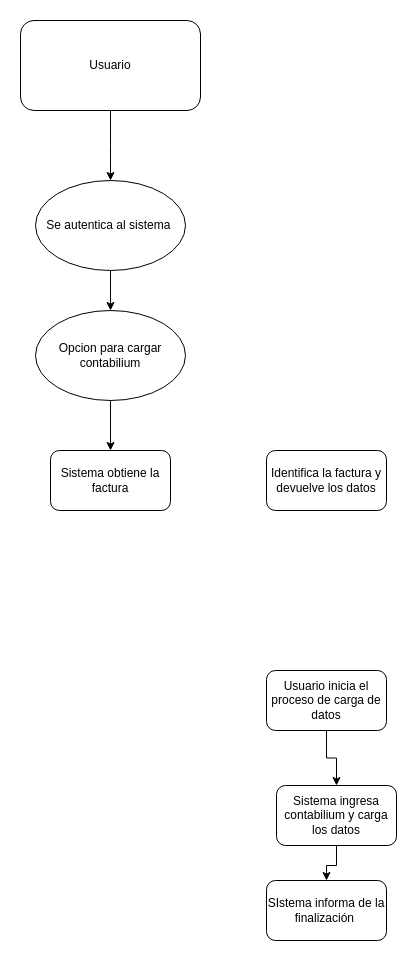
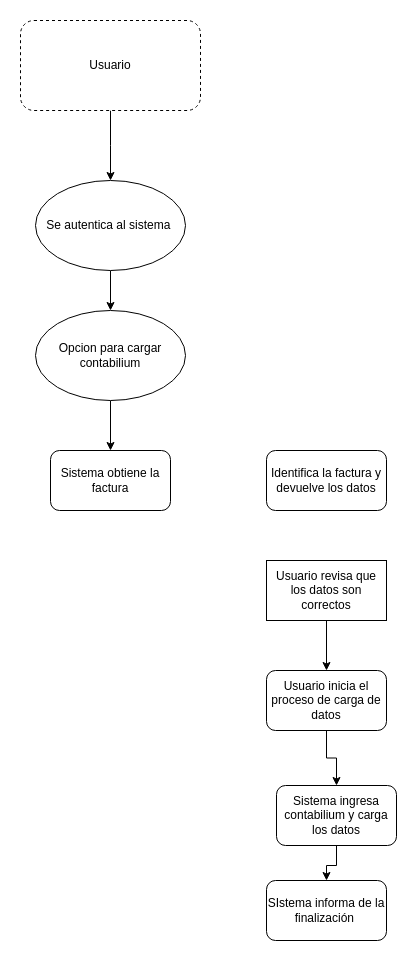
(111, 66) -> (111, 66)
none -> (327, 591)
none -> (327, 642)
